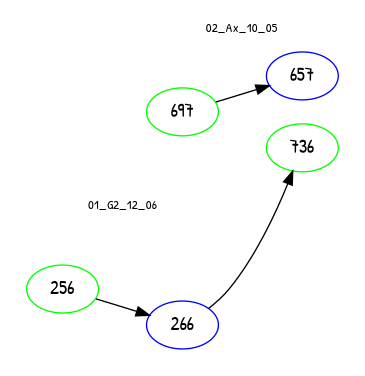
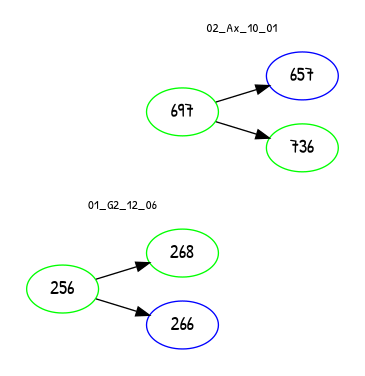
(242, 29) -> (242, 29)
(255, 251) -> (236, 128)
none -> (182, 253)
